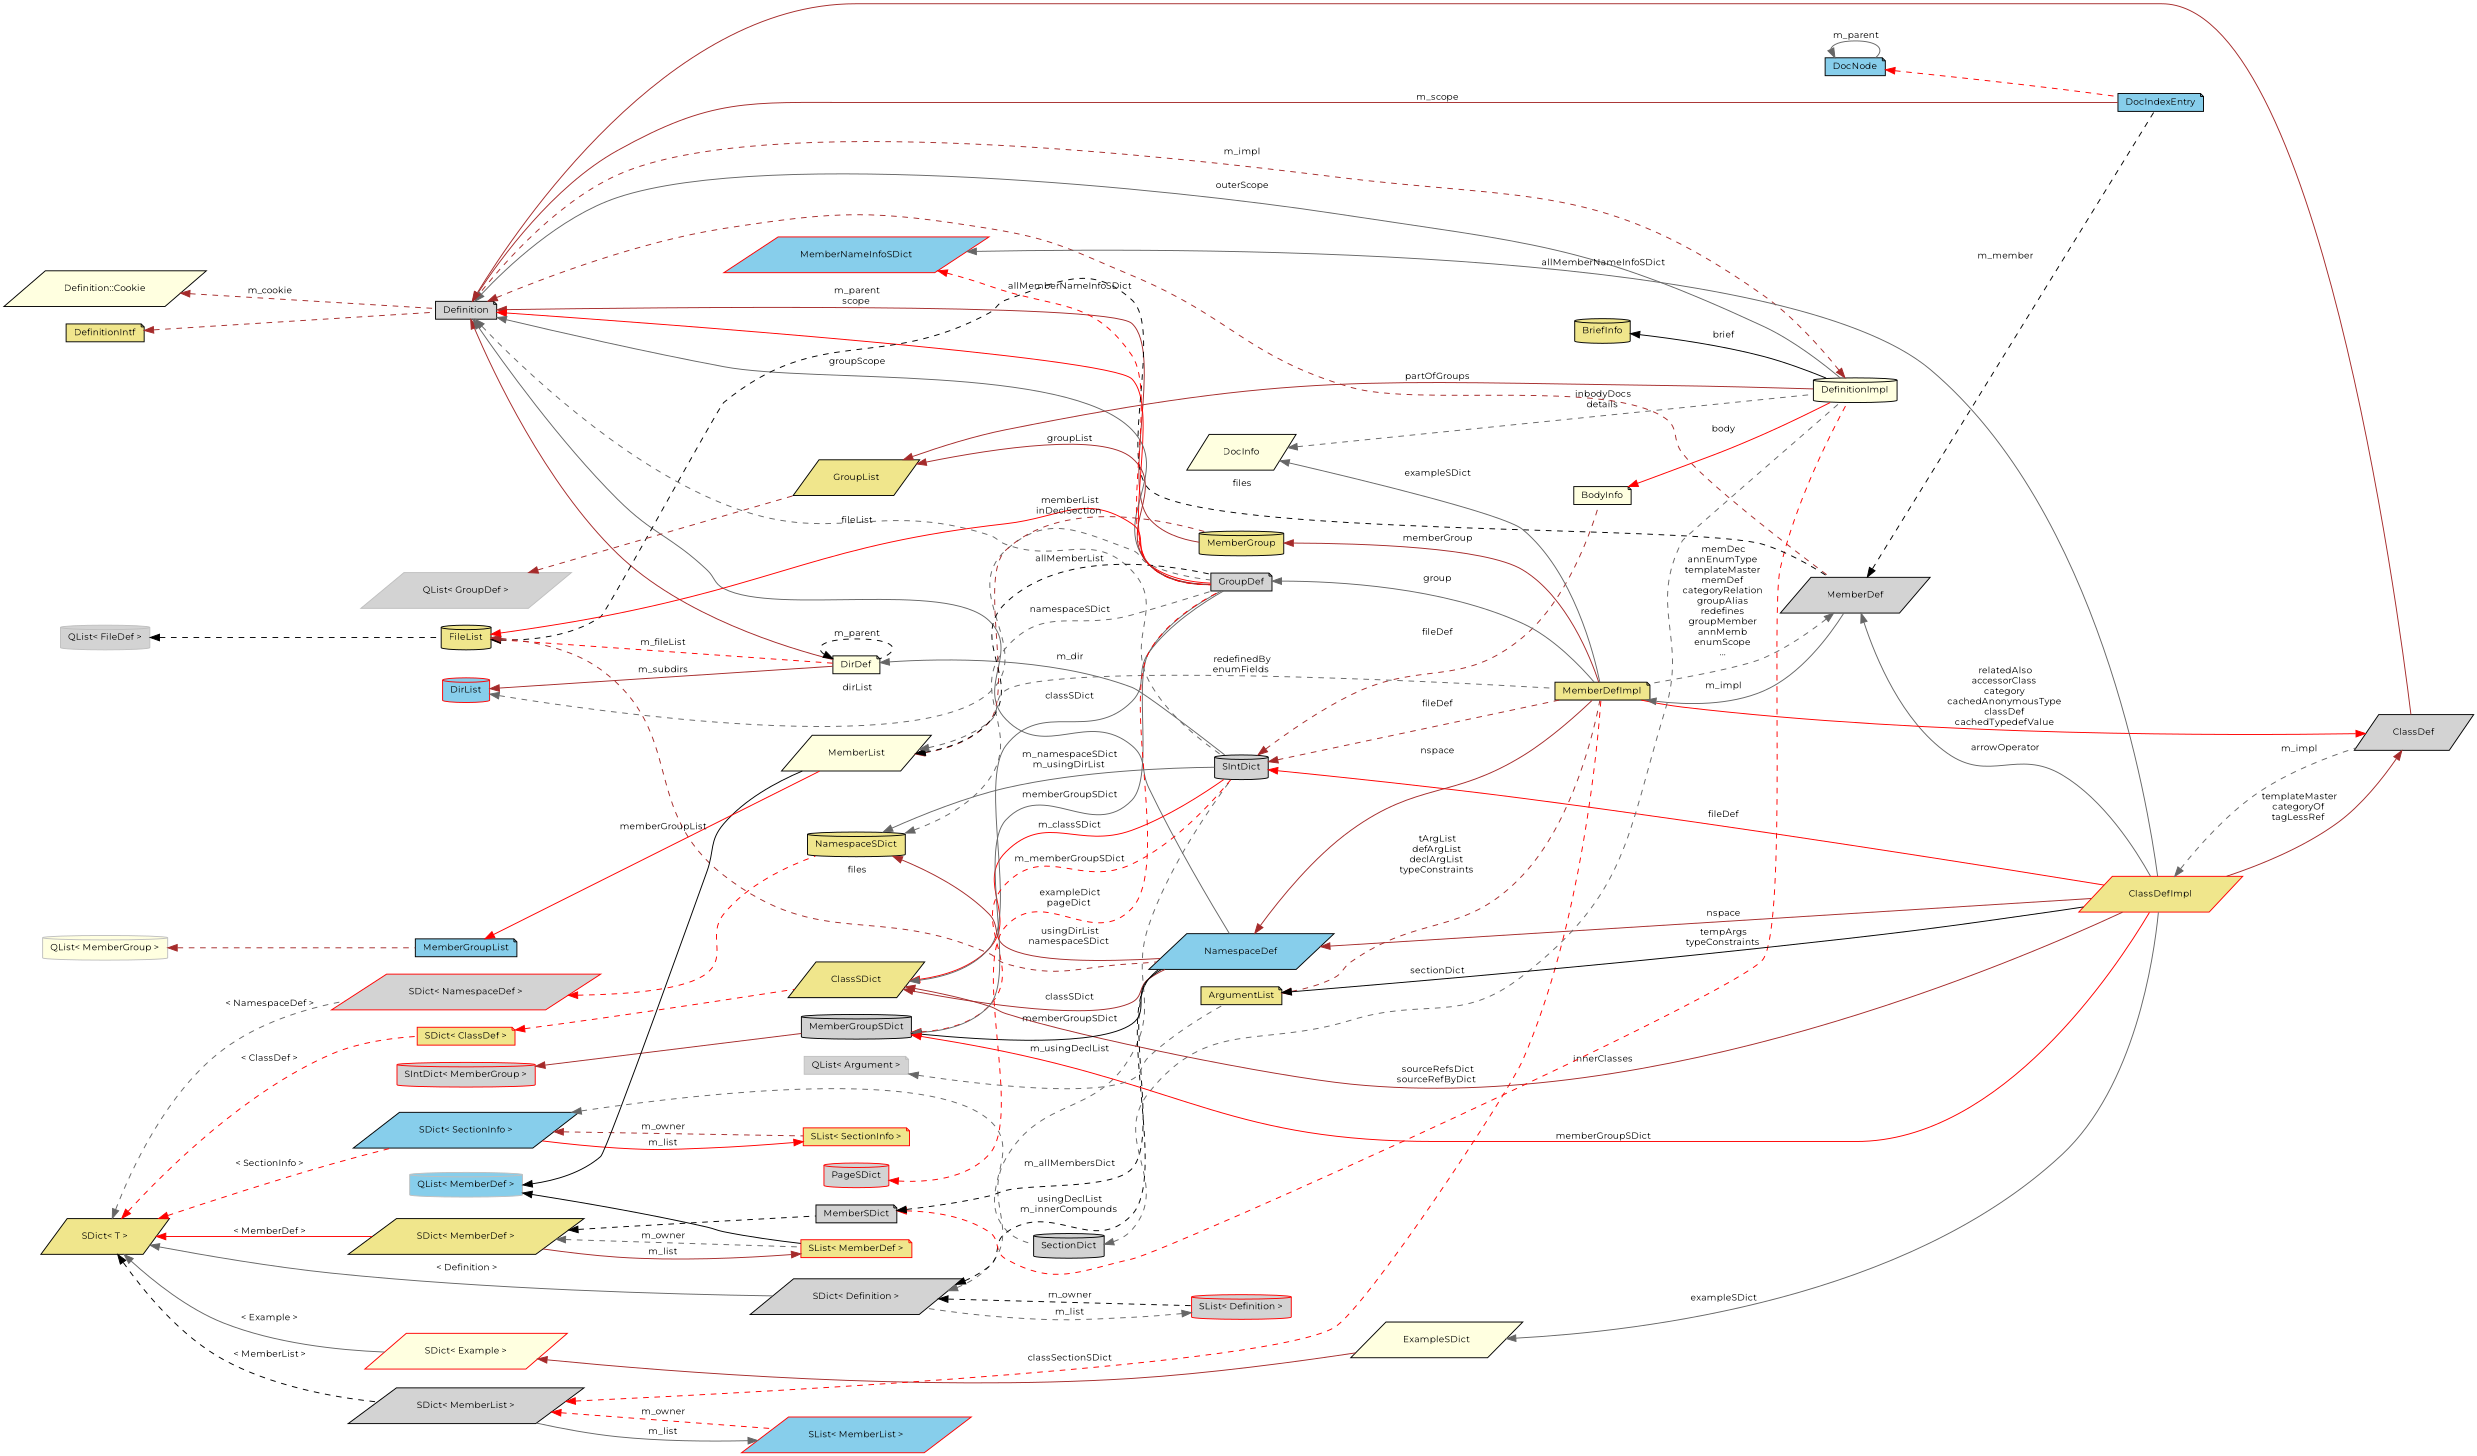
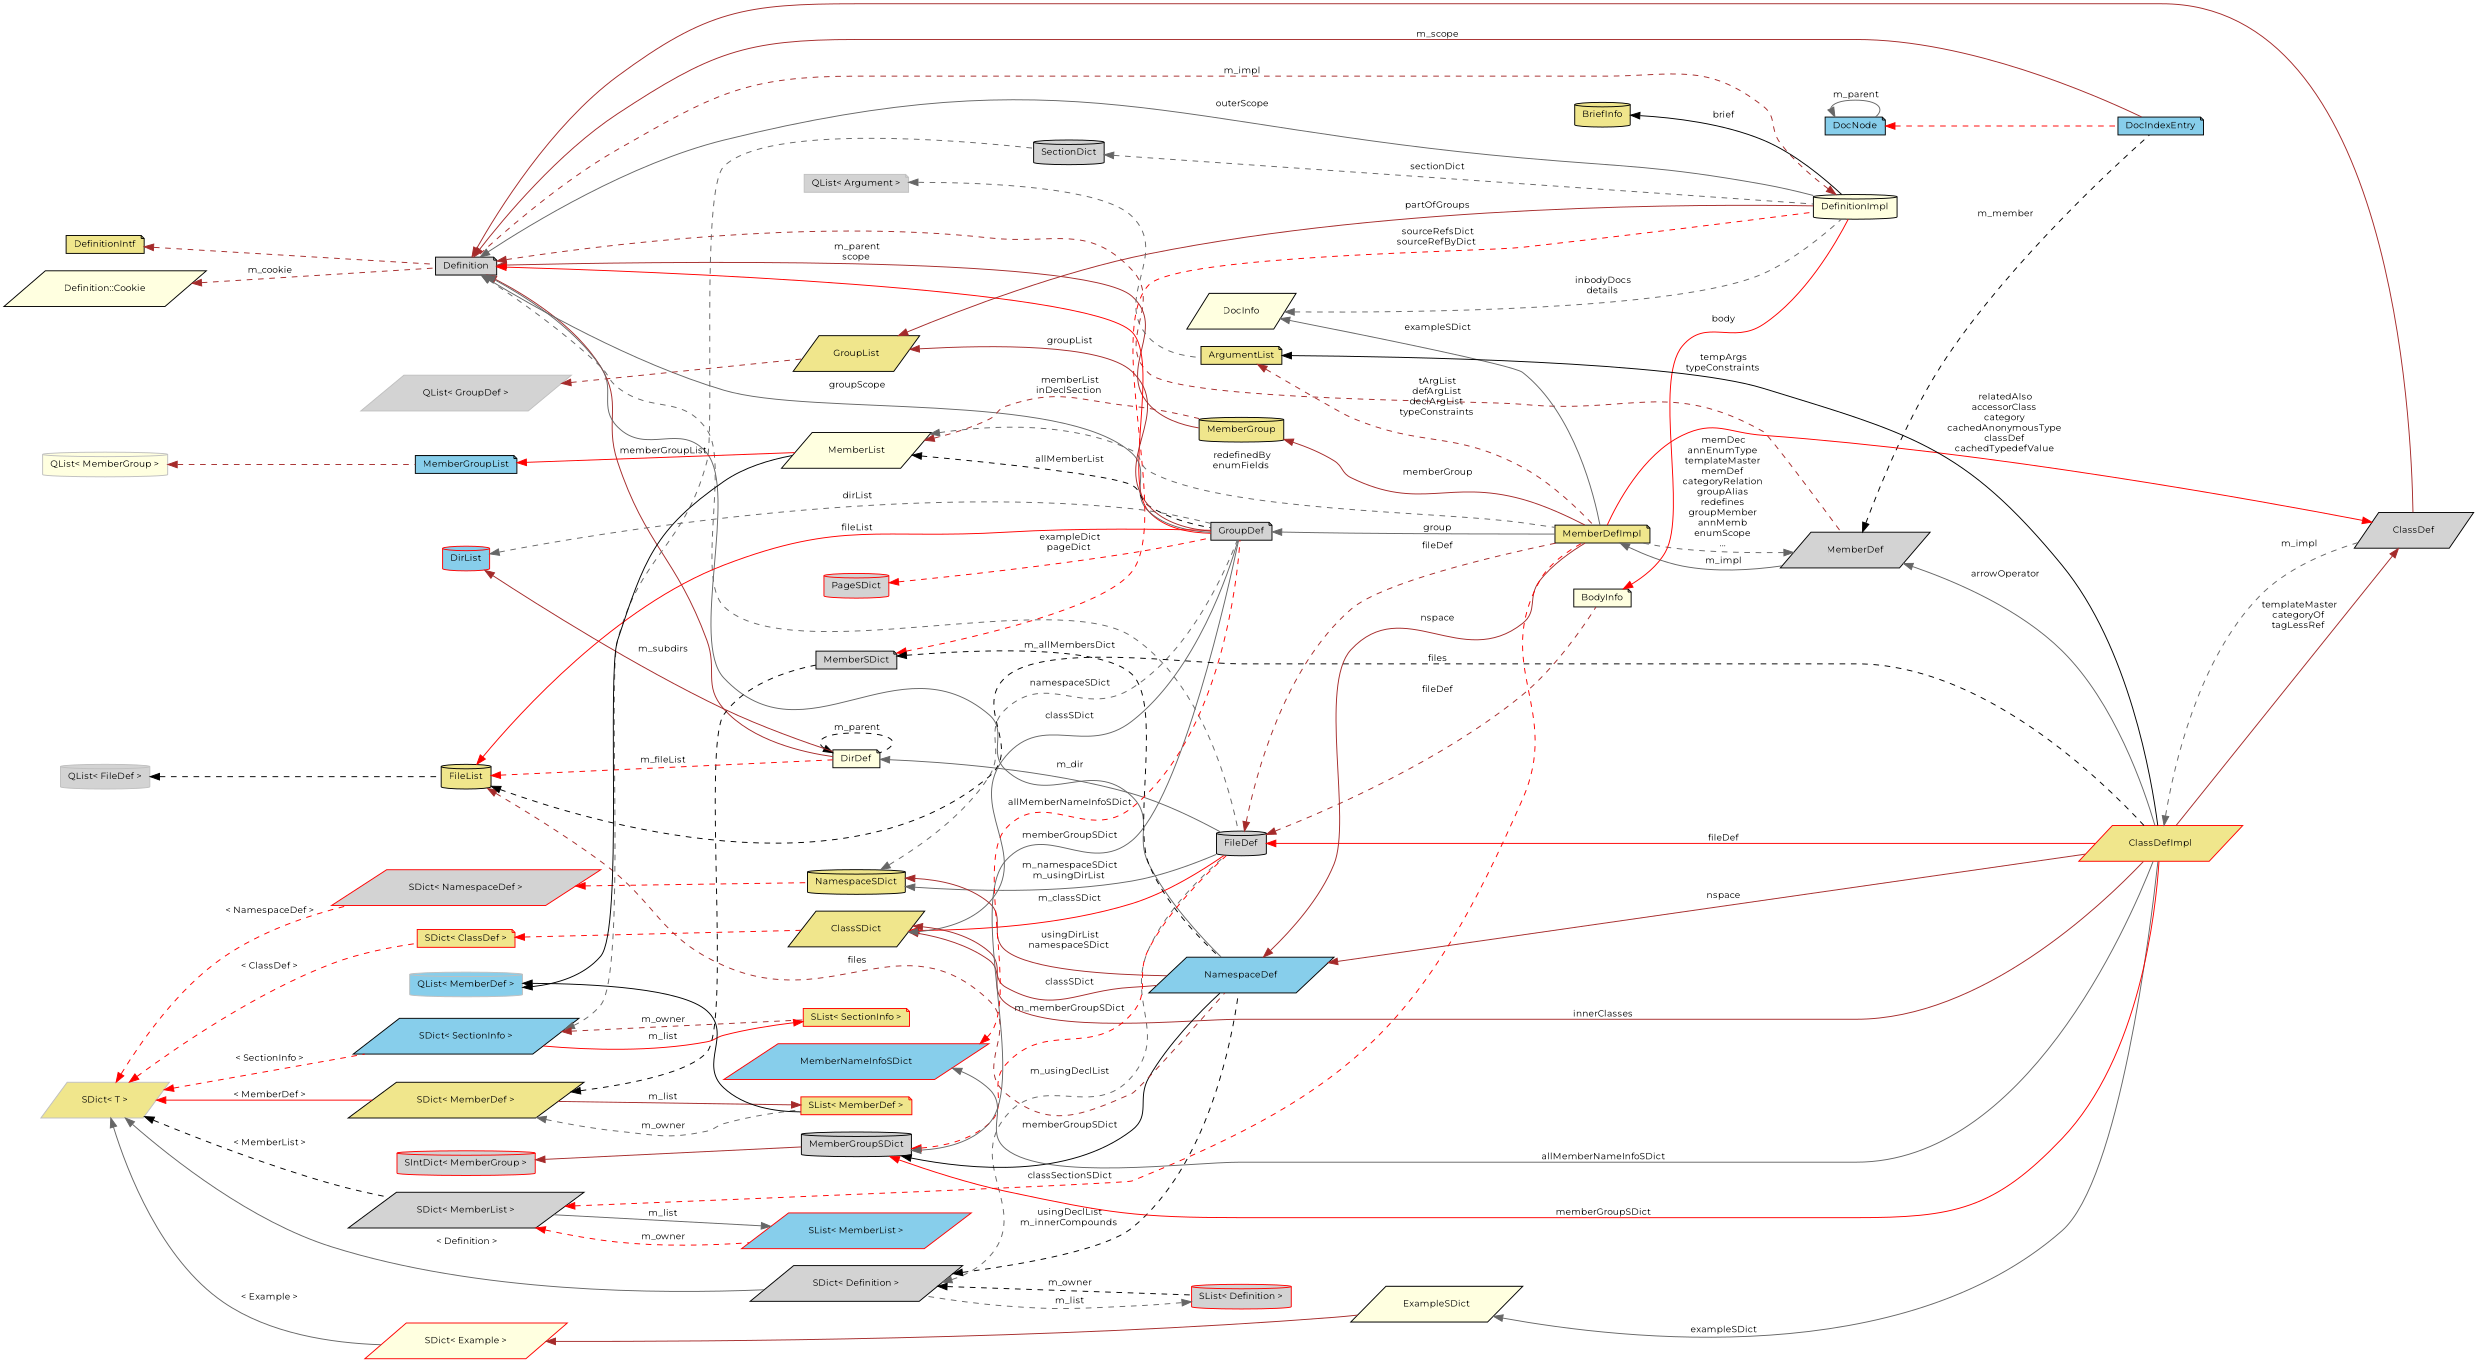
(1135, 305) -> (1290, 664)
(1241, 767) -> (1241, 843)
(200, 1070) -> (215, 963)
(105, 1236) -> (105, 1100)
